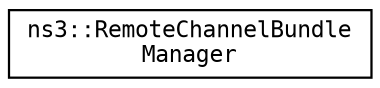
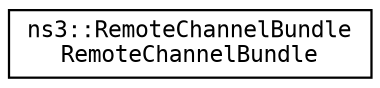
(190, 44) -> (190, 44)
